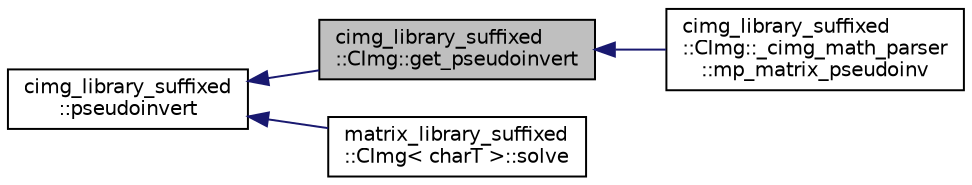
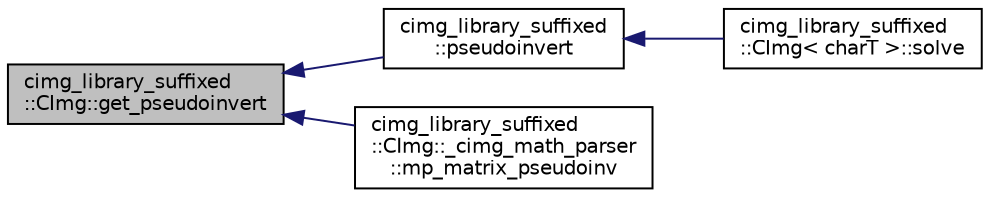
(294, 74) -> (344, 63)
(457, 147) -> (853, 39)
